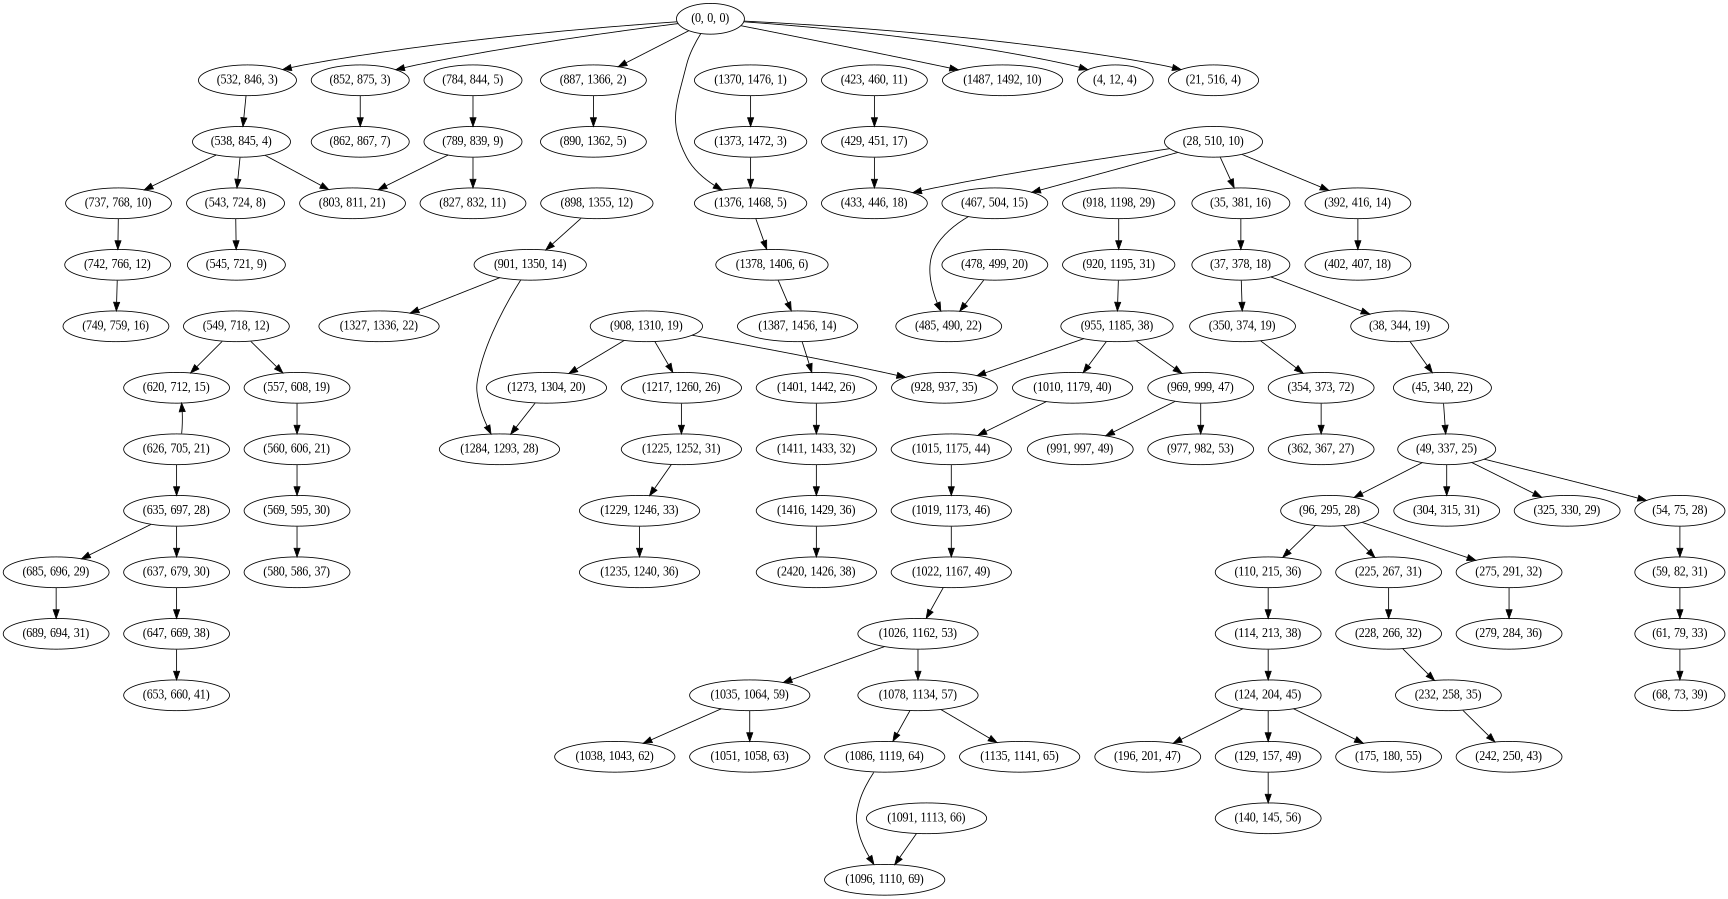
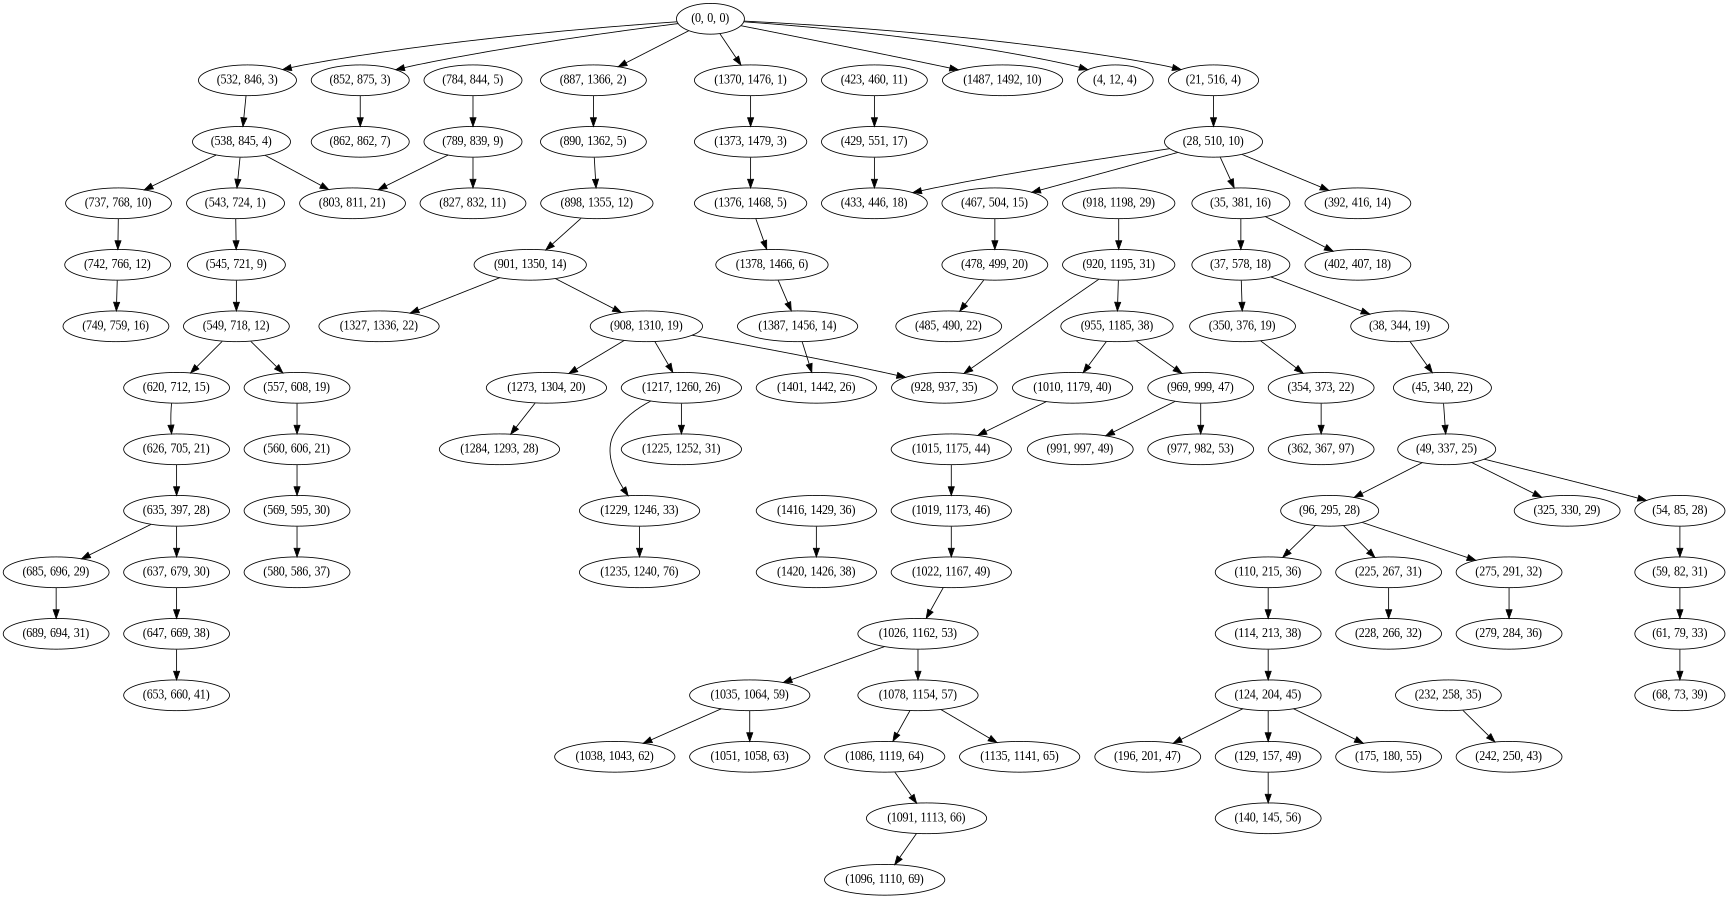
none -> (1214, 107)
(676, 114) -> (728, 46)
(360, 142) -> (360, 142)
(751, 142) -> (751, 142)
(874, 142) -> (874, 142)
none -> (595, 168)
(236, 203) -> (236, 203)
(1358, 230) -> (1295, 232)
(933, 253) -> (995, 230)
(772, 265) -> (772, 265)
(1241, 265) -> (1241, 265)
none -> (236, 291)
(1243, 326) -> (1243, 326)
(486, 350) -> (585, 294)
(1035, 356) -> (1035, 324)
(1321, 388) -> (1321, 388)
(182, 423) -> (171, 414)
(816, 449) -> none
(1321, 449) -> (1321, 449)
(663, 476) -> (612, 438)
(177, 511) -> (177, 511)
(1447, 511) -> none
(1680, 511) -> (1680, 511)
(640, 572) -> (640, 572)
(816, 572) -> (816, 572)
(1416, 662) -> none
(918, 695) -> (918, 695)
(857, 814) -> (903, 784)
